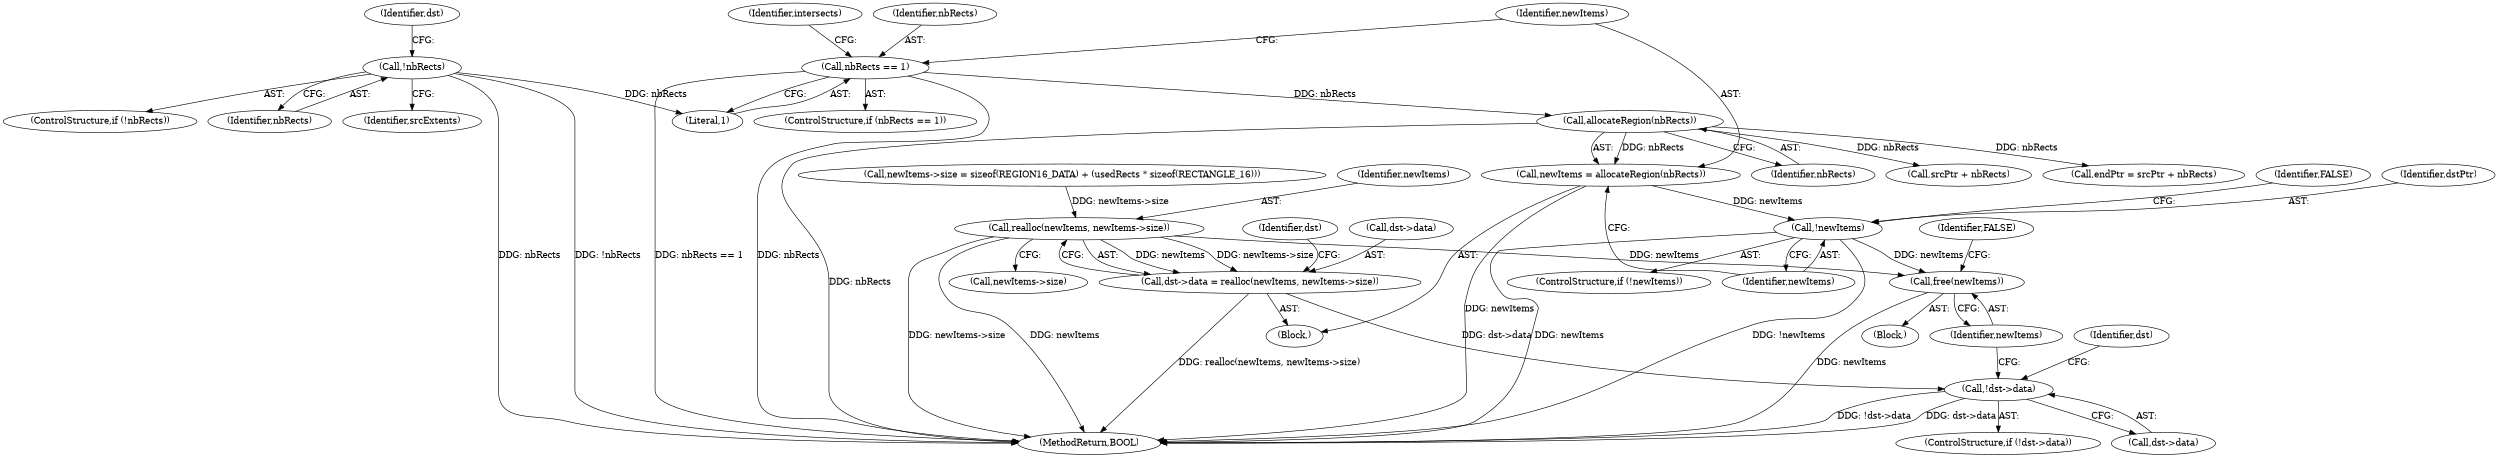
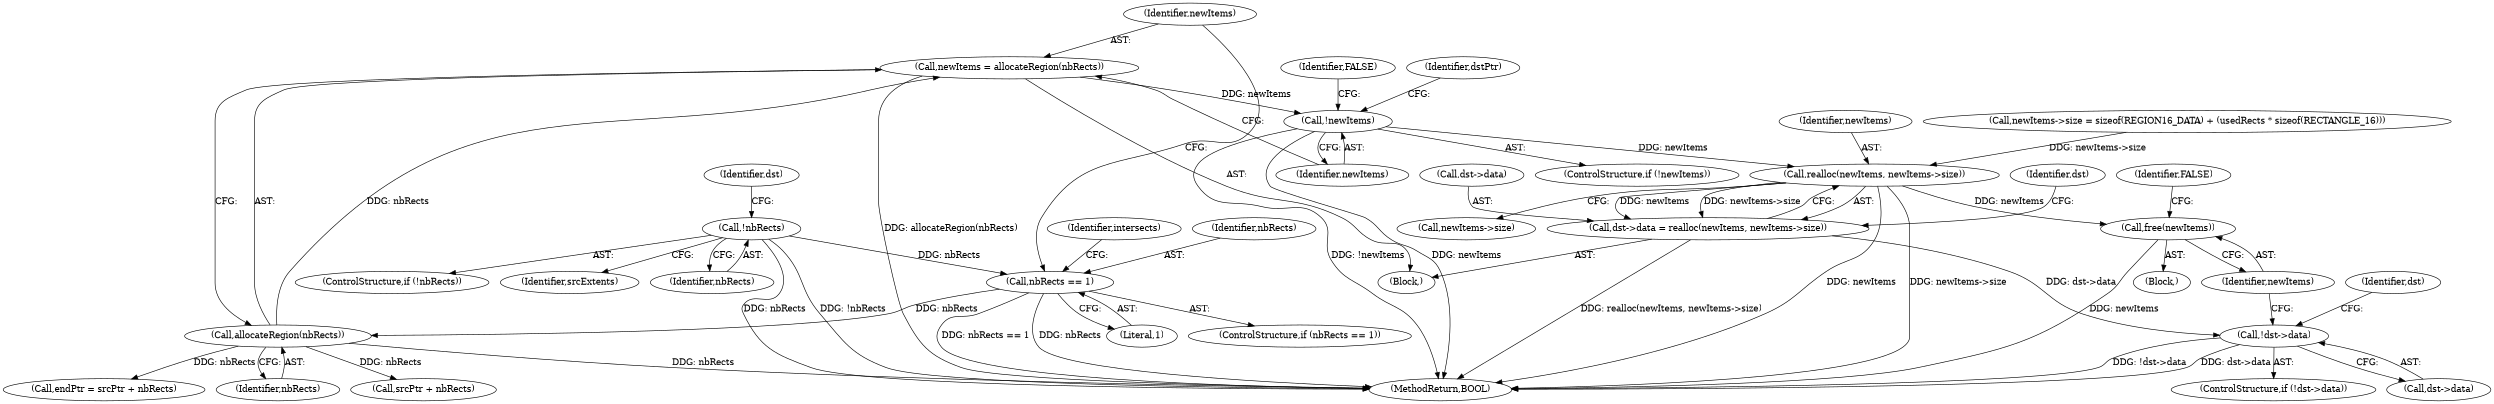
none -> (276, 86)
(567, 87) -> (895, 255)
(2300, 202) -> (1420, 95)
(1886, 255) -> (1587, 146)
(1500, 309) -> (951, 229)
